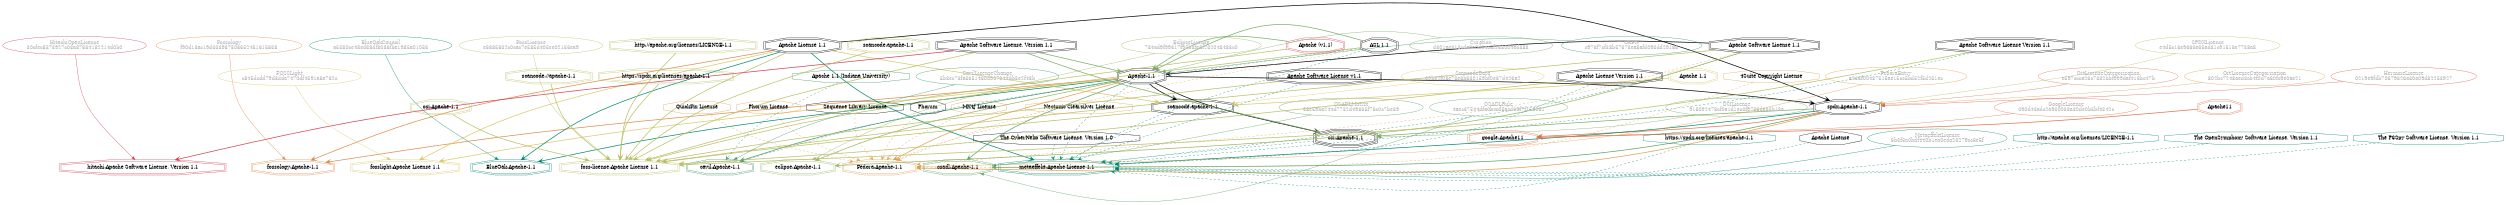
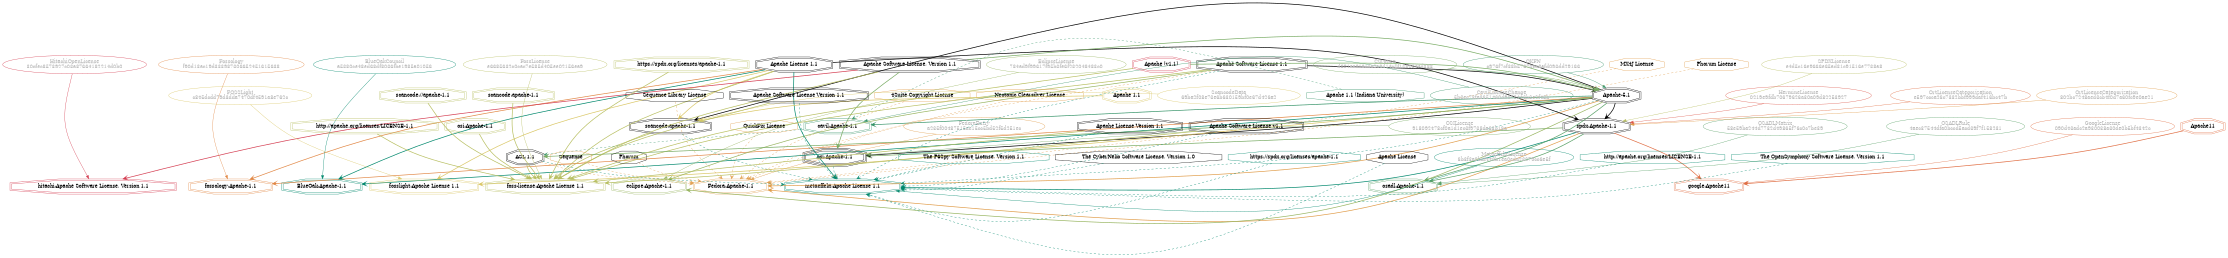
(1142, 76) -> (1617, 95)
(1128, 80) -> (676, 140)
(1467, 144) -> (1243, 189)
none -> (571, 157)
